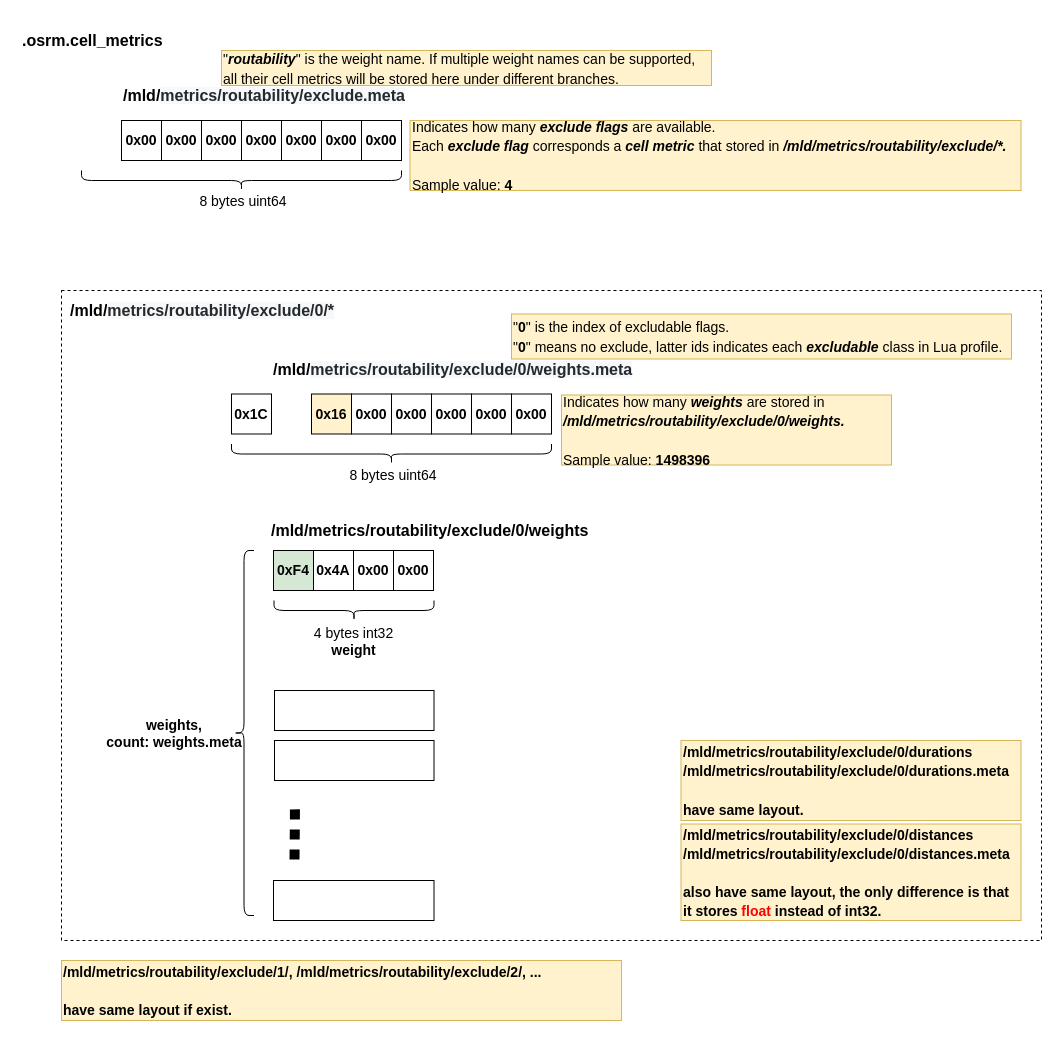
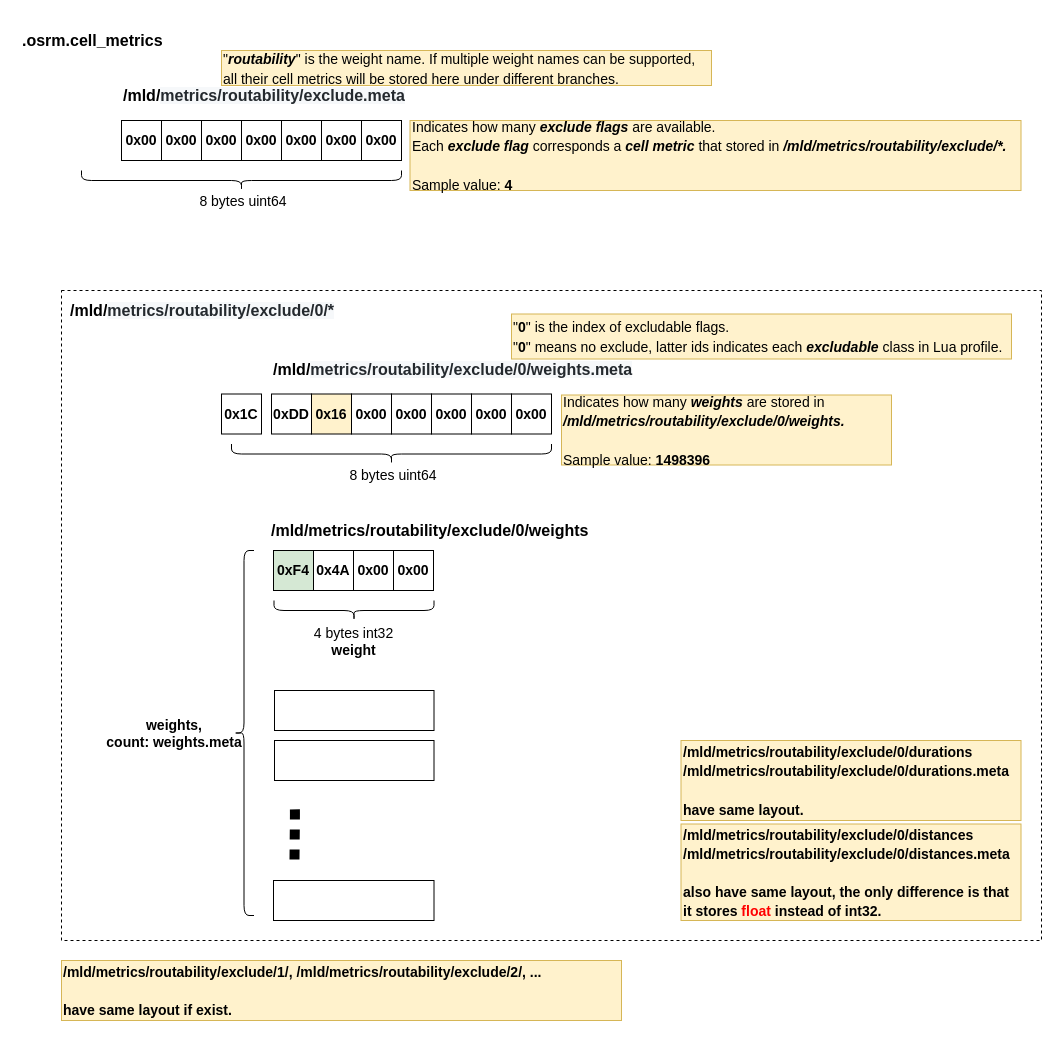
(252, 414) -> (242, 414)
none -> (292, 414)
